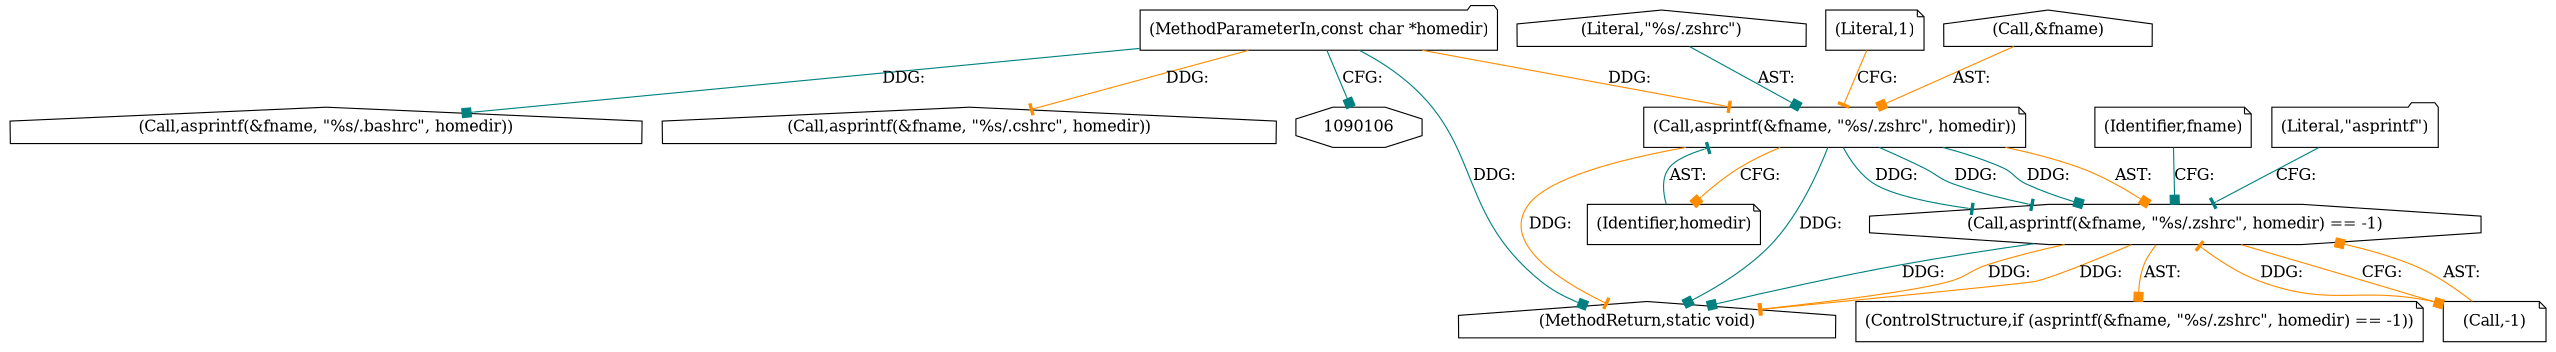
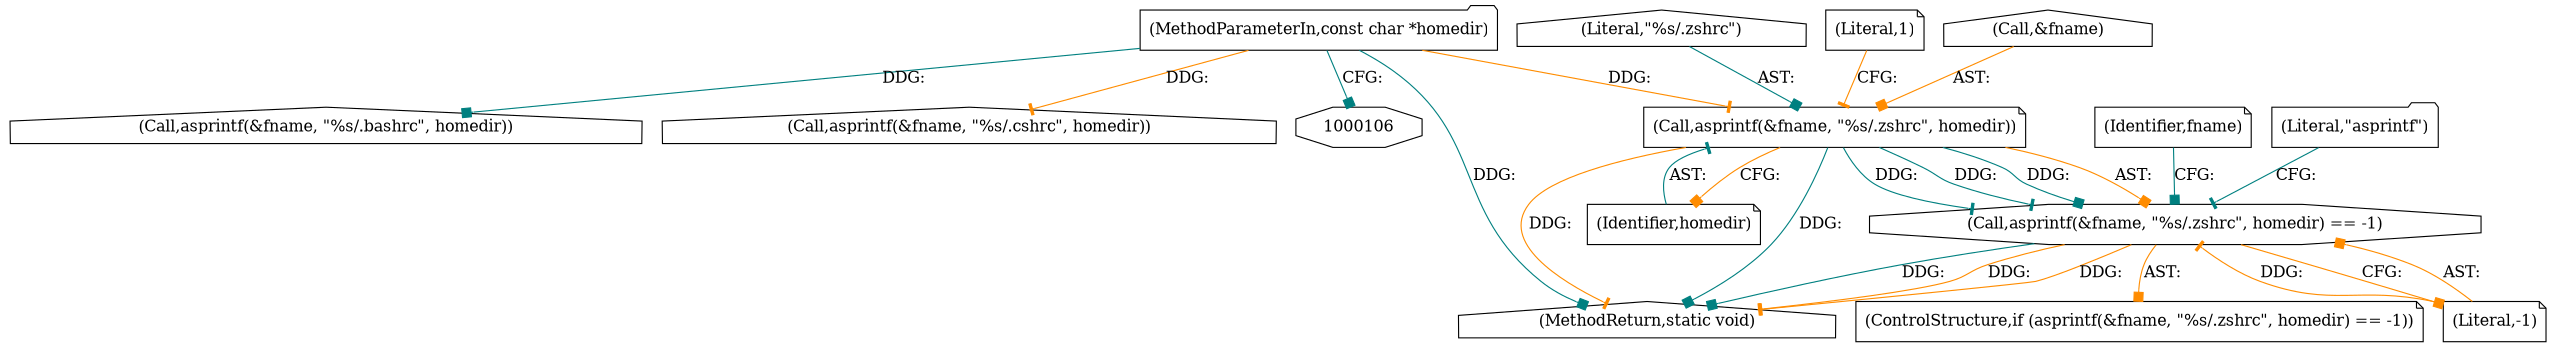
(1359, 127) -> (1359, 127)
(2495, 322) -> (2495, 322)
